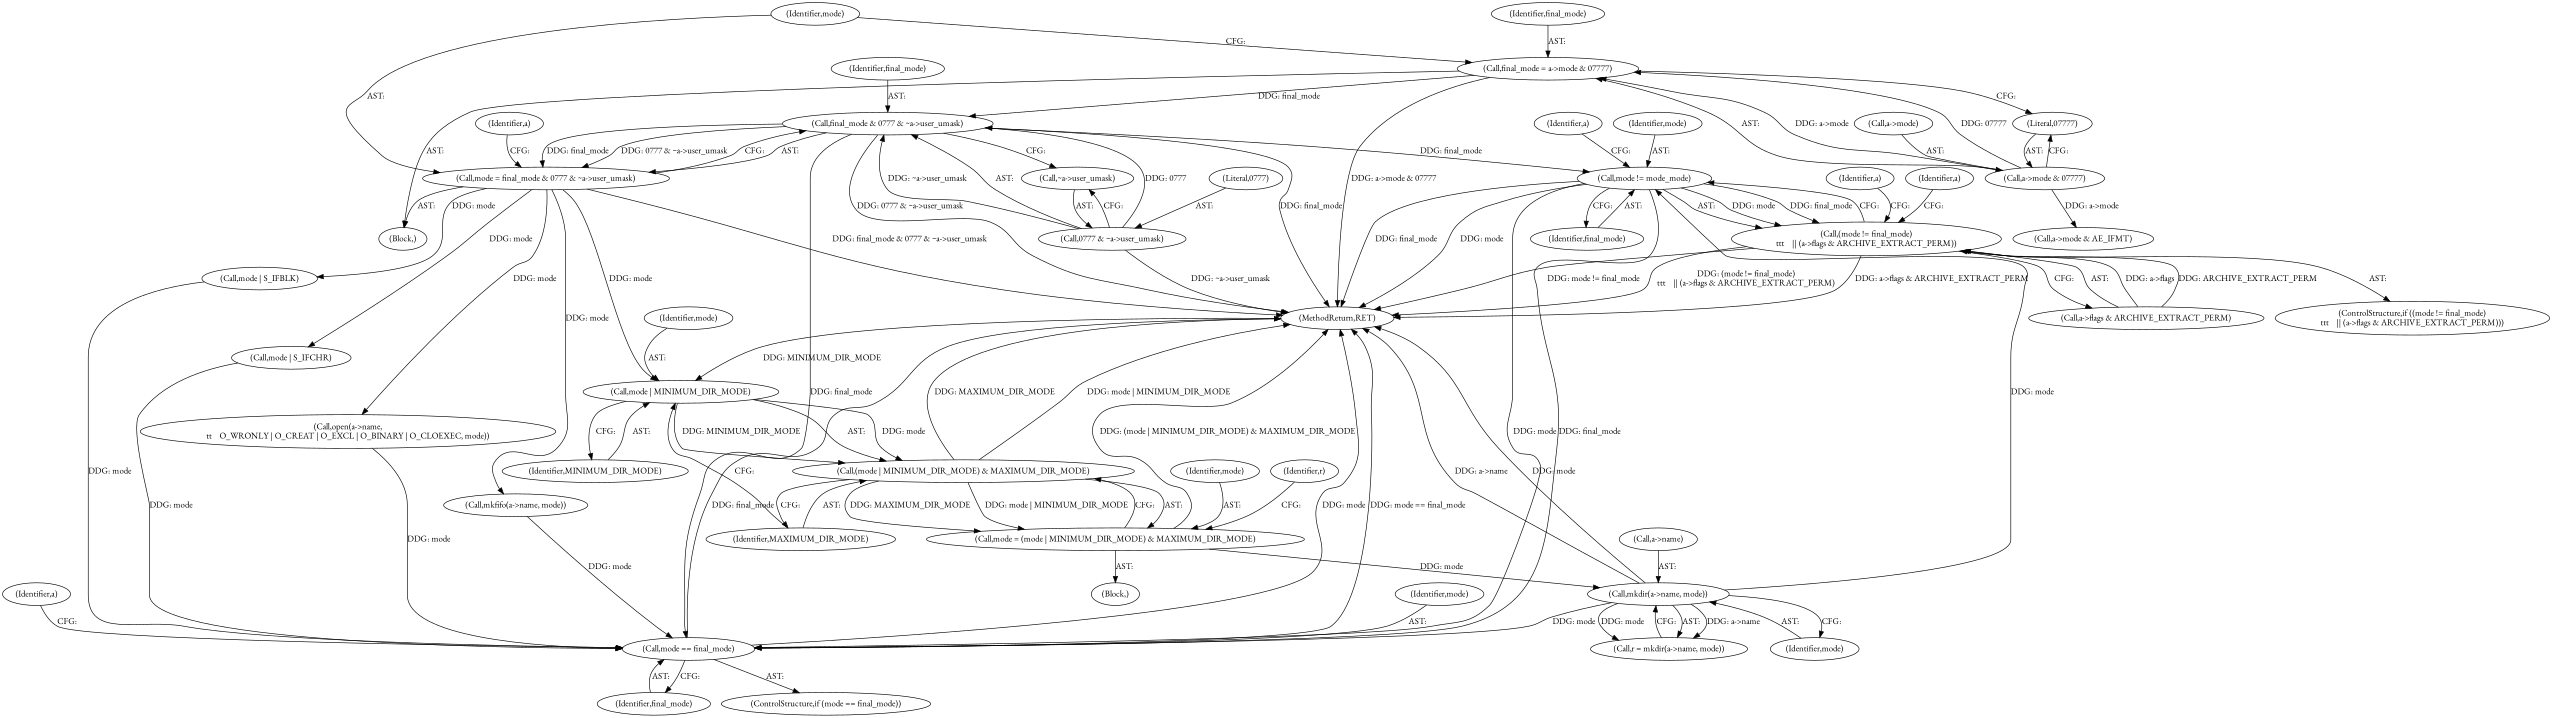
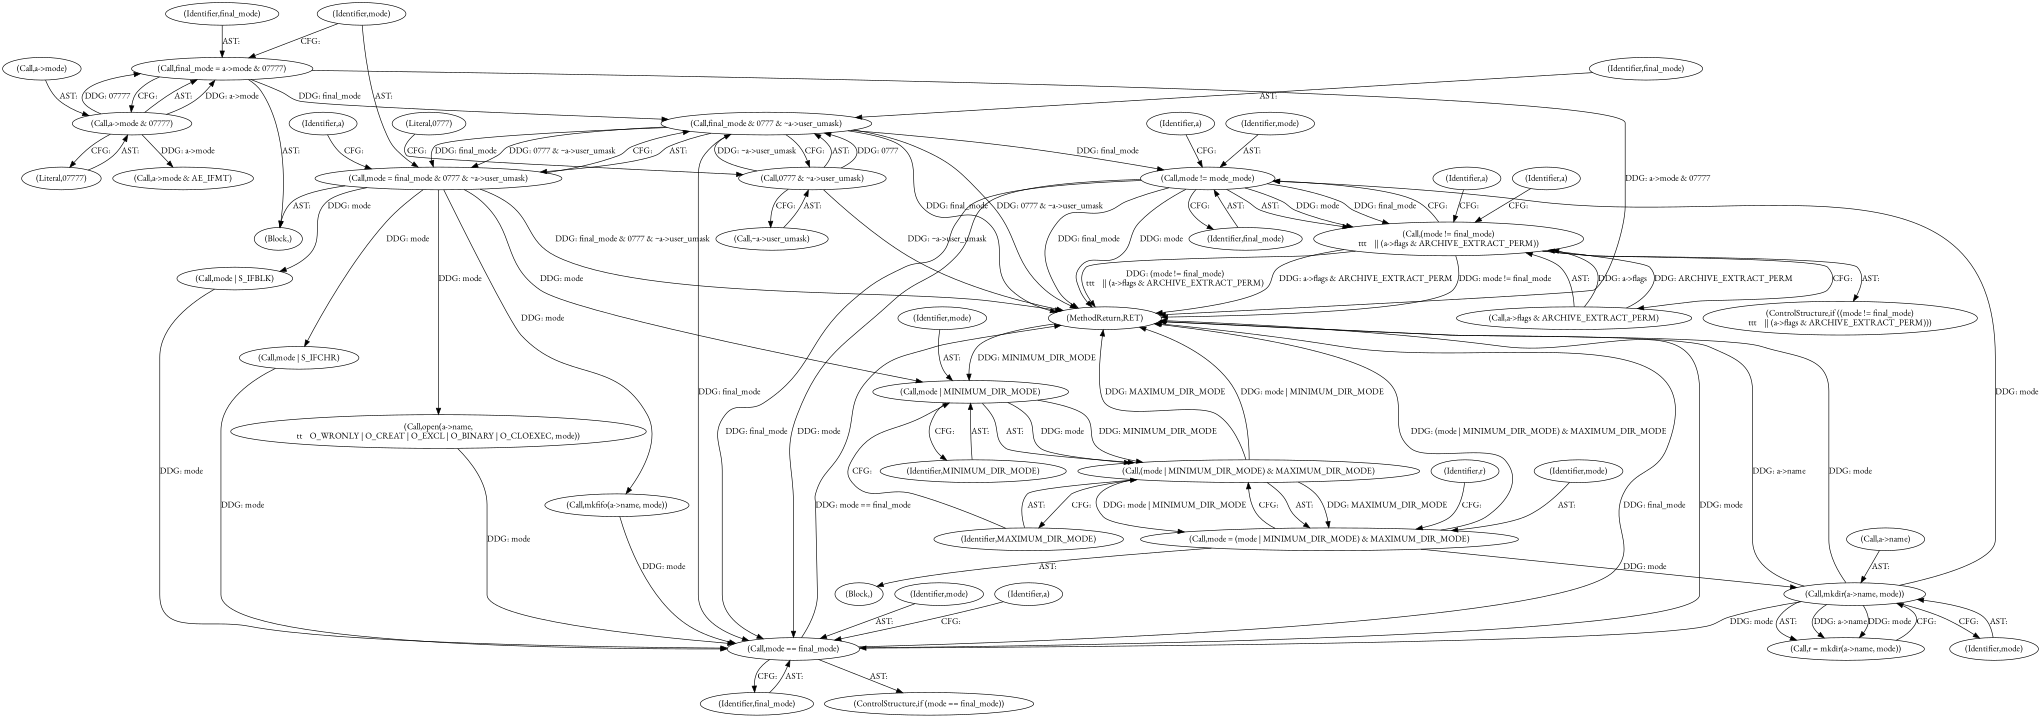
(1833, 79) -> (142, 88)
(998, 146) -> (799, 146)
(1206, 206) -> (418, 151)
